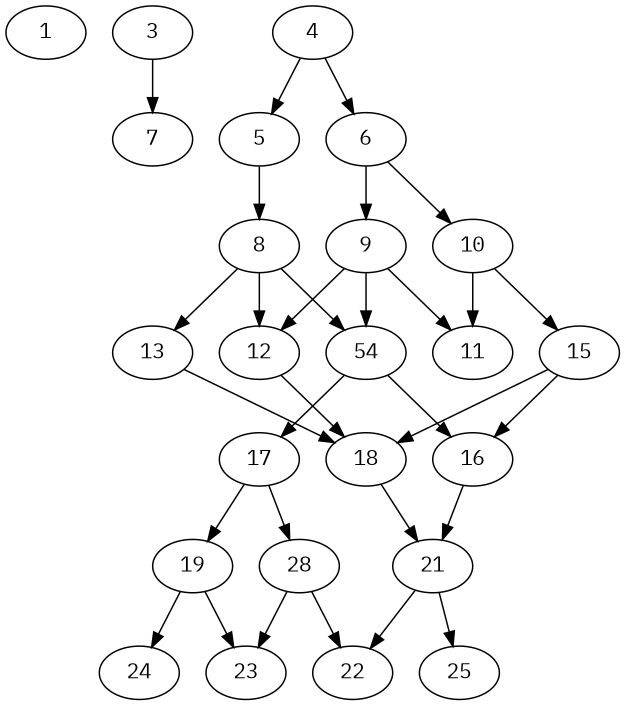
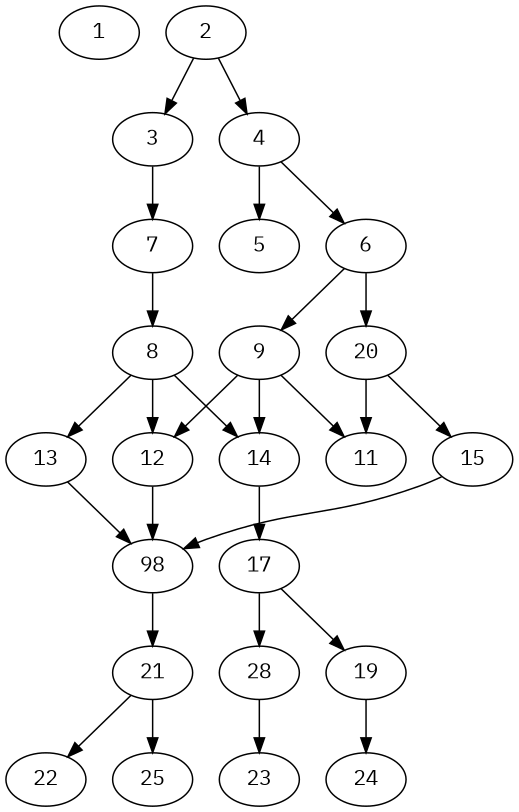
none -> (206, 33)
(259, 185) -> (153, 292)
(473, 246) -> (366, 353)
(366, 353) -> (259, 459)
(366, 459) -> (153, 566)
(473, 459) -> none
(216, 613) -> none
(323, 613) -> none
